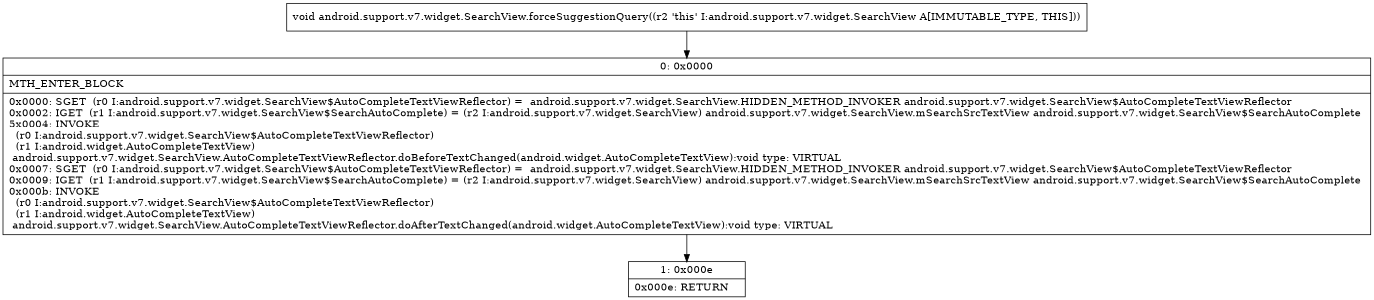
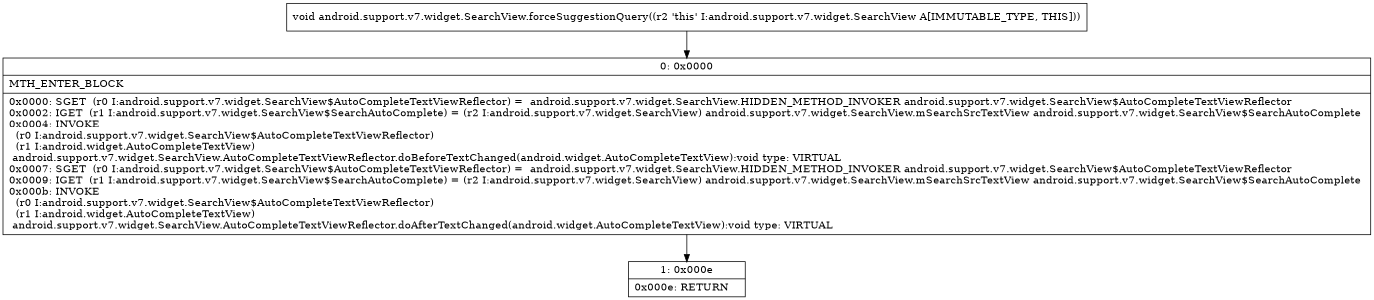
(58, 124) -> (58, 124)
